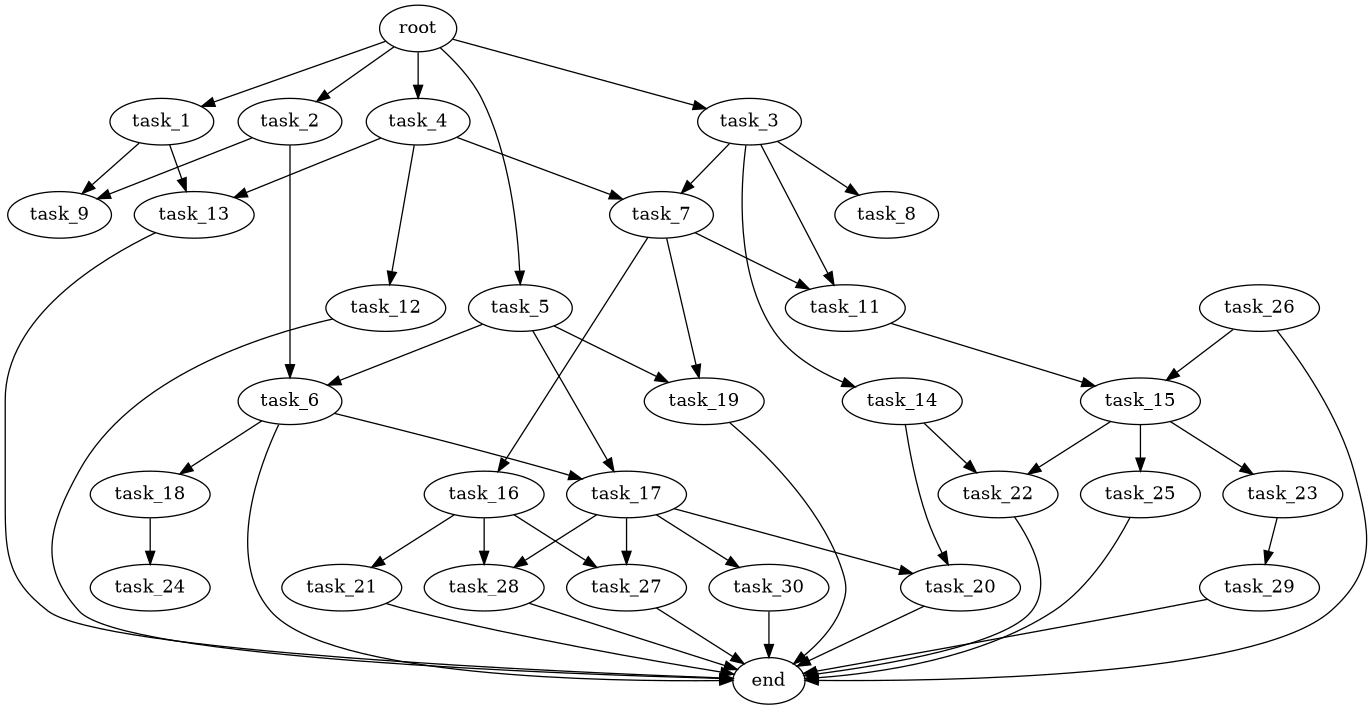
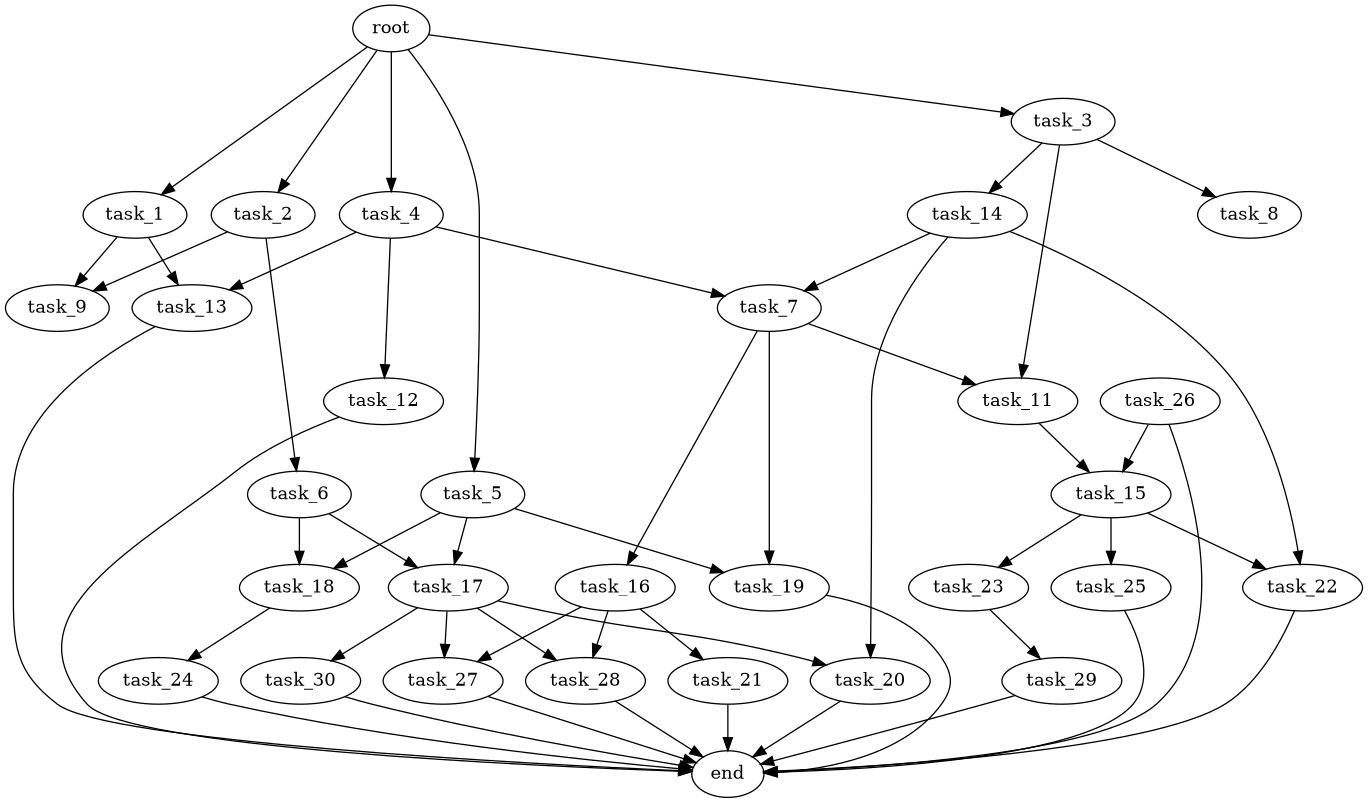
(710, 164) -> (873, 259)
(411, 352) -> (393, 538)
(344, 648) -> (439, 741)
